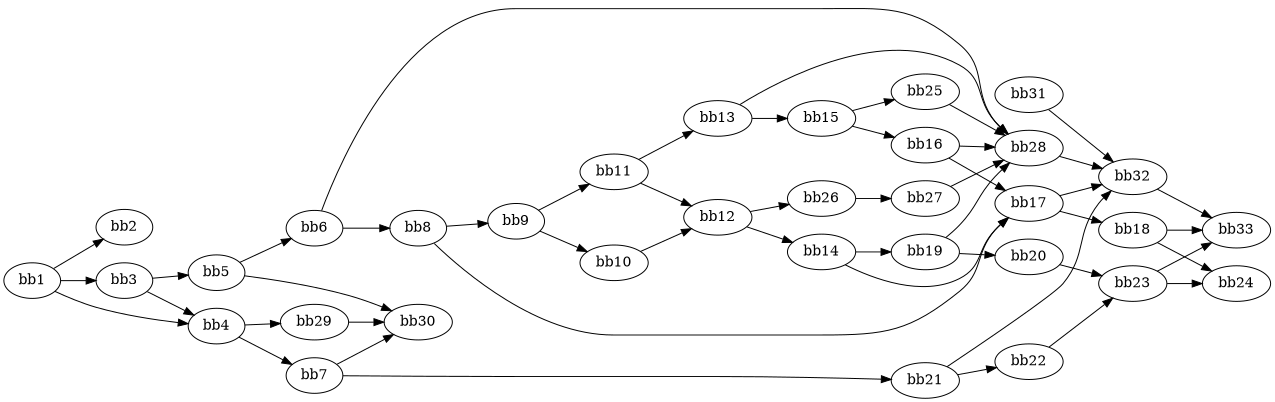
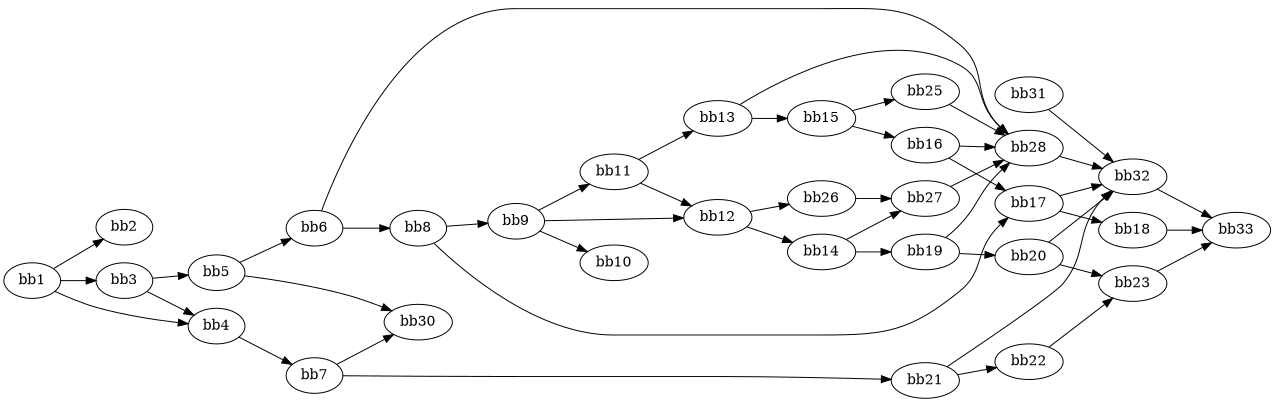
none -> (1074, 222)
(661, 242) -> (609, 219)
(1237, 284) -> none
(936, 285) -> (869, 228)
(314, 322) -> none
